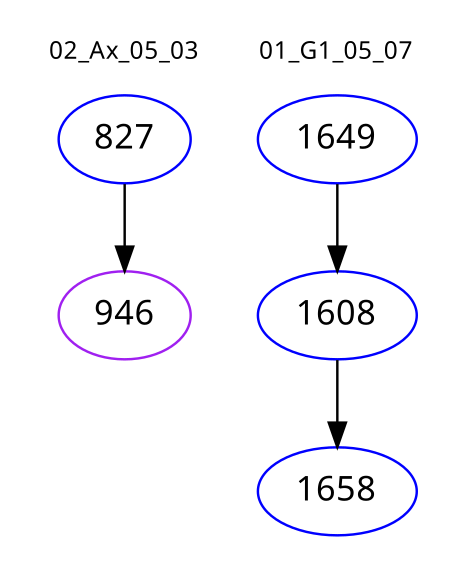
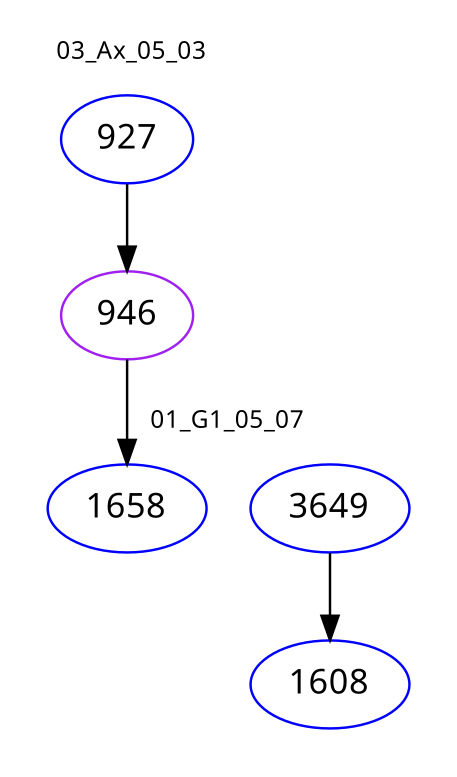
(125, 53) -> (132, 53)
(125, 139) -> (127, 139)
(337, 139) -> (330, 508)
(337, 391) -> (127, 413)
